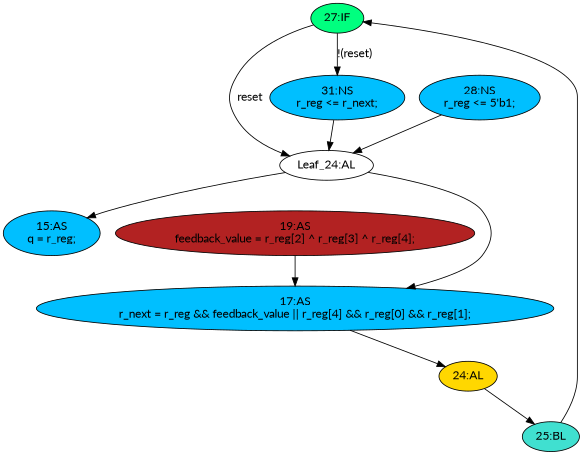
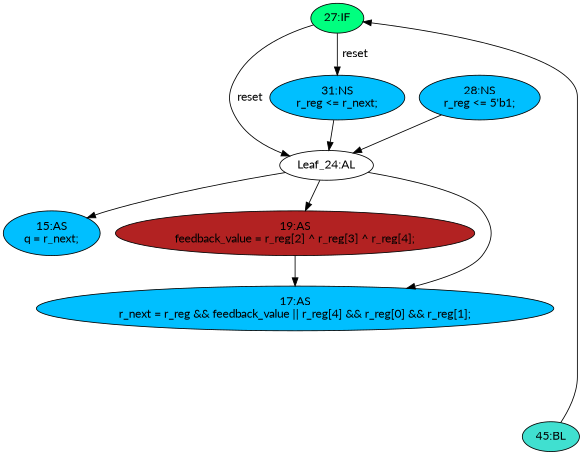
(355, 54) -> (355, 54)
none -> (314, 192)
(52, 233) -> (52, 233)
(468, 376) -> none
(551, 437) -> (551, 437)
